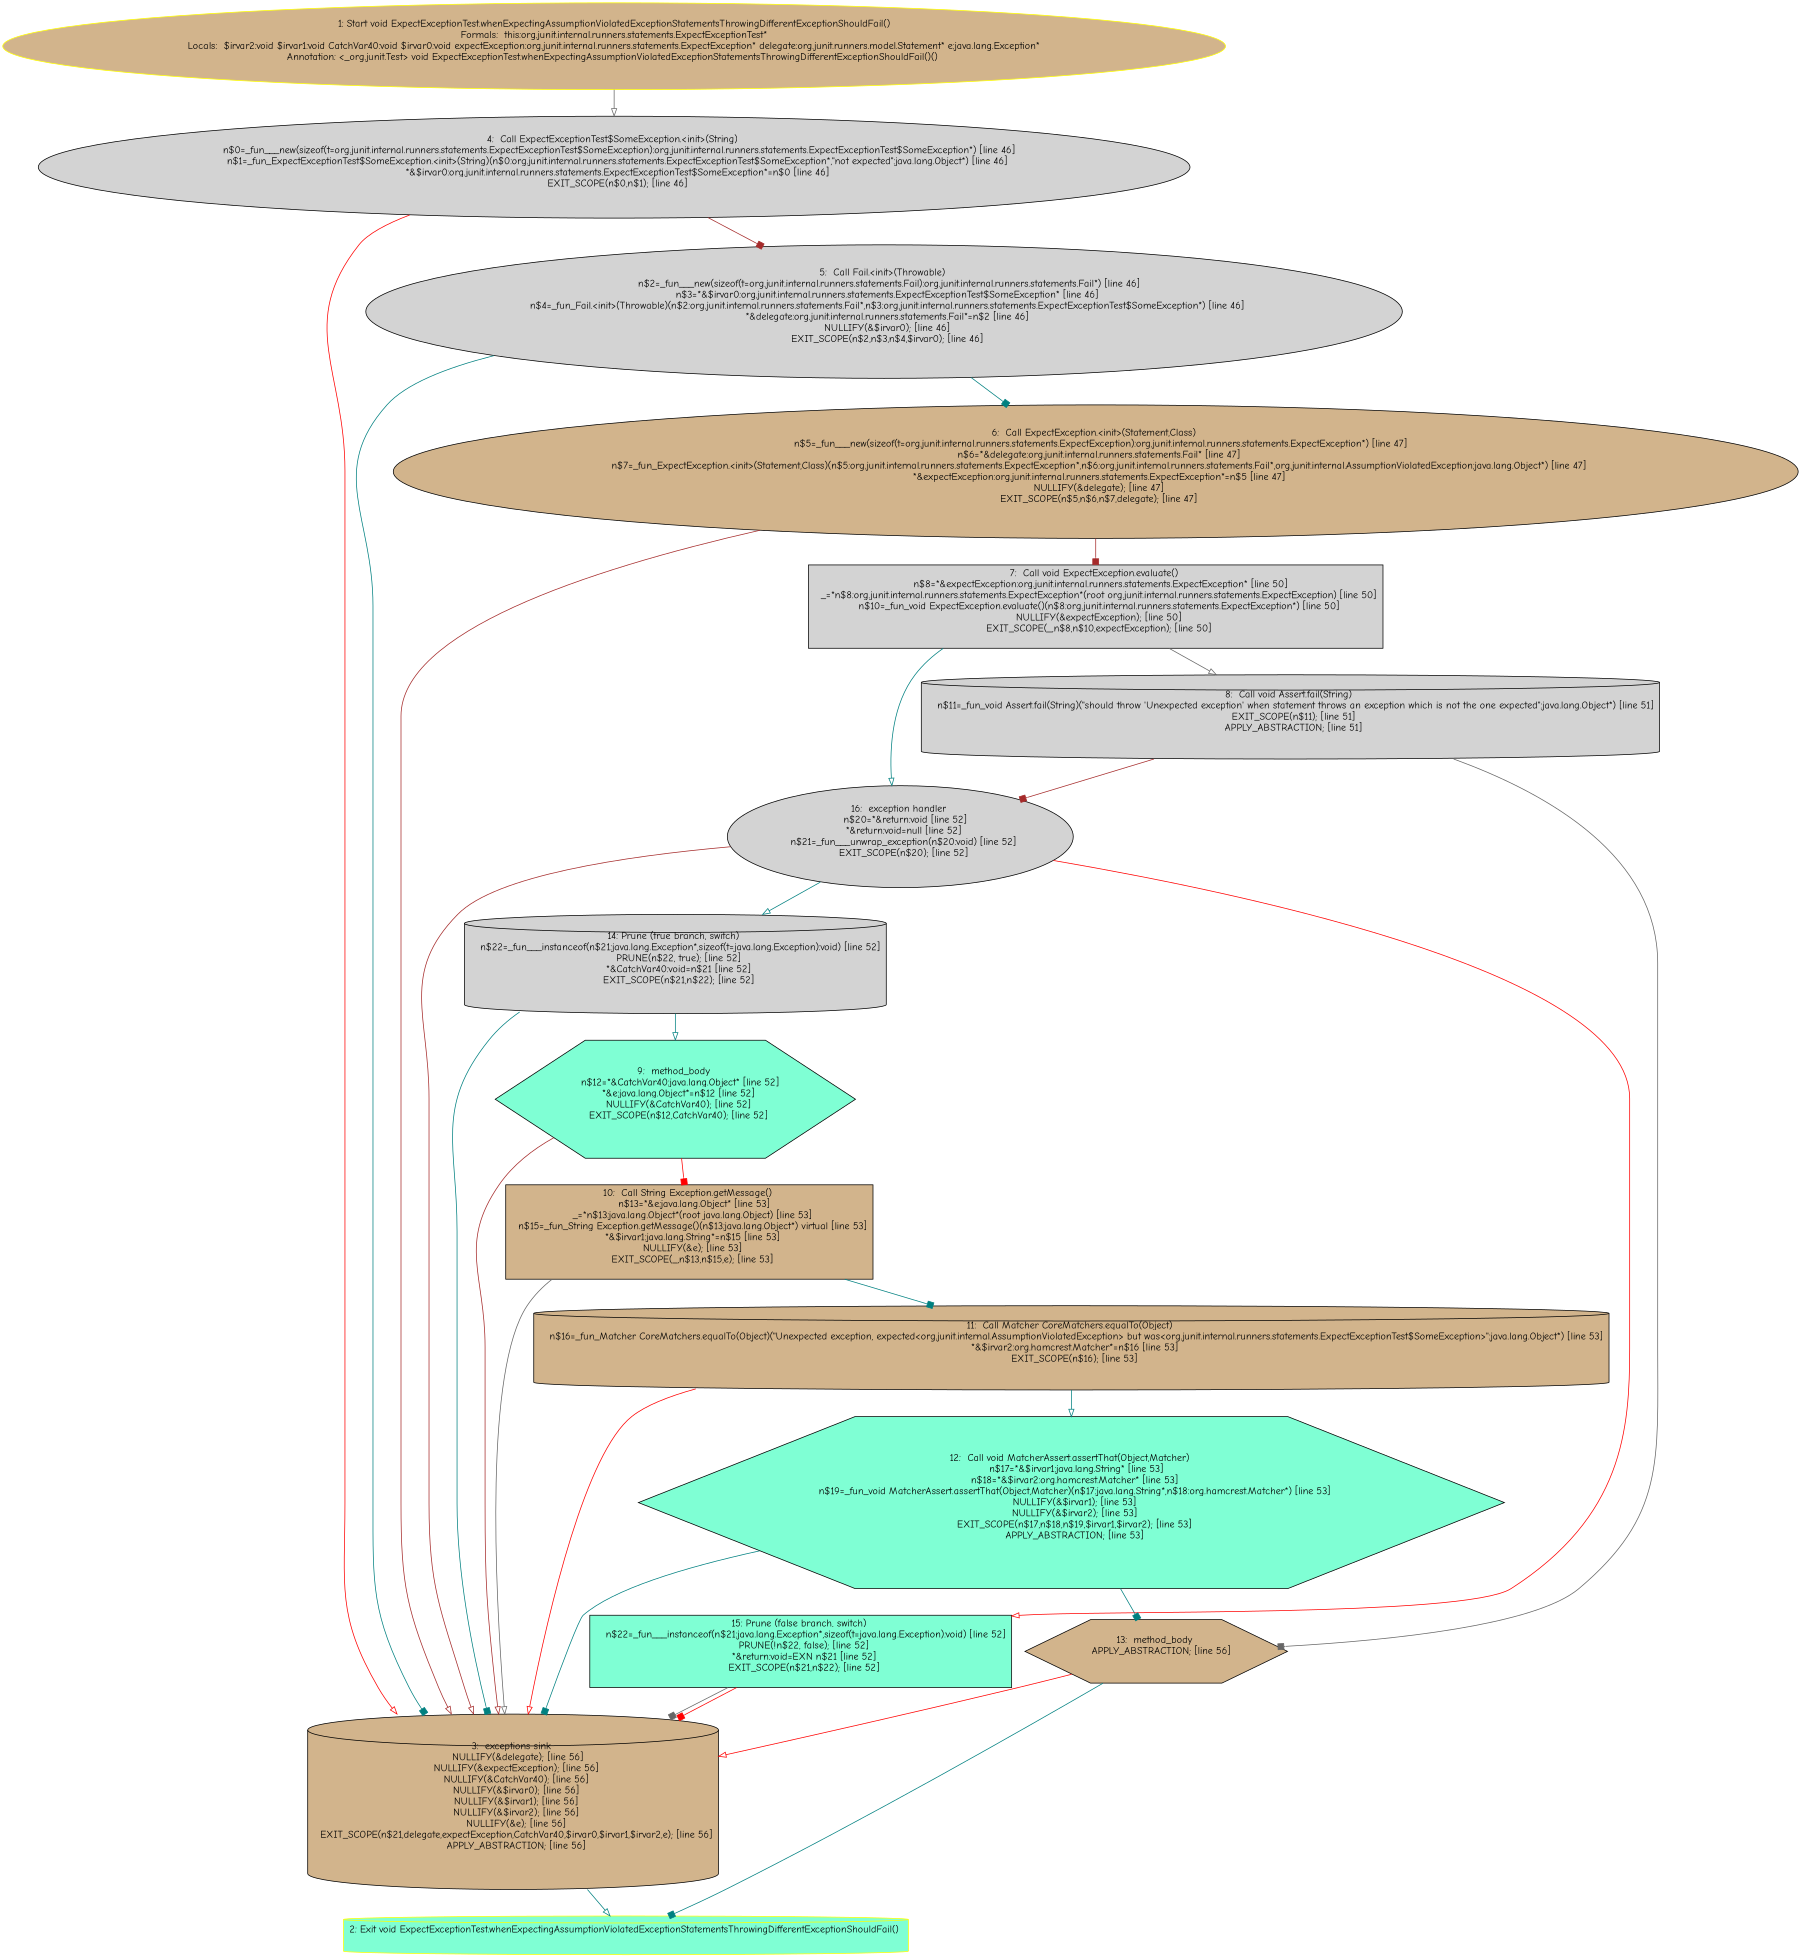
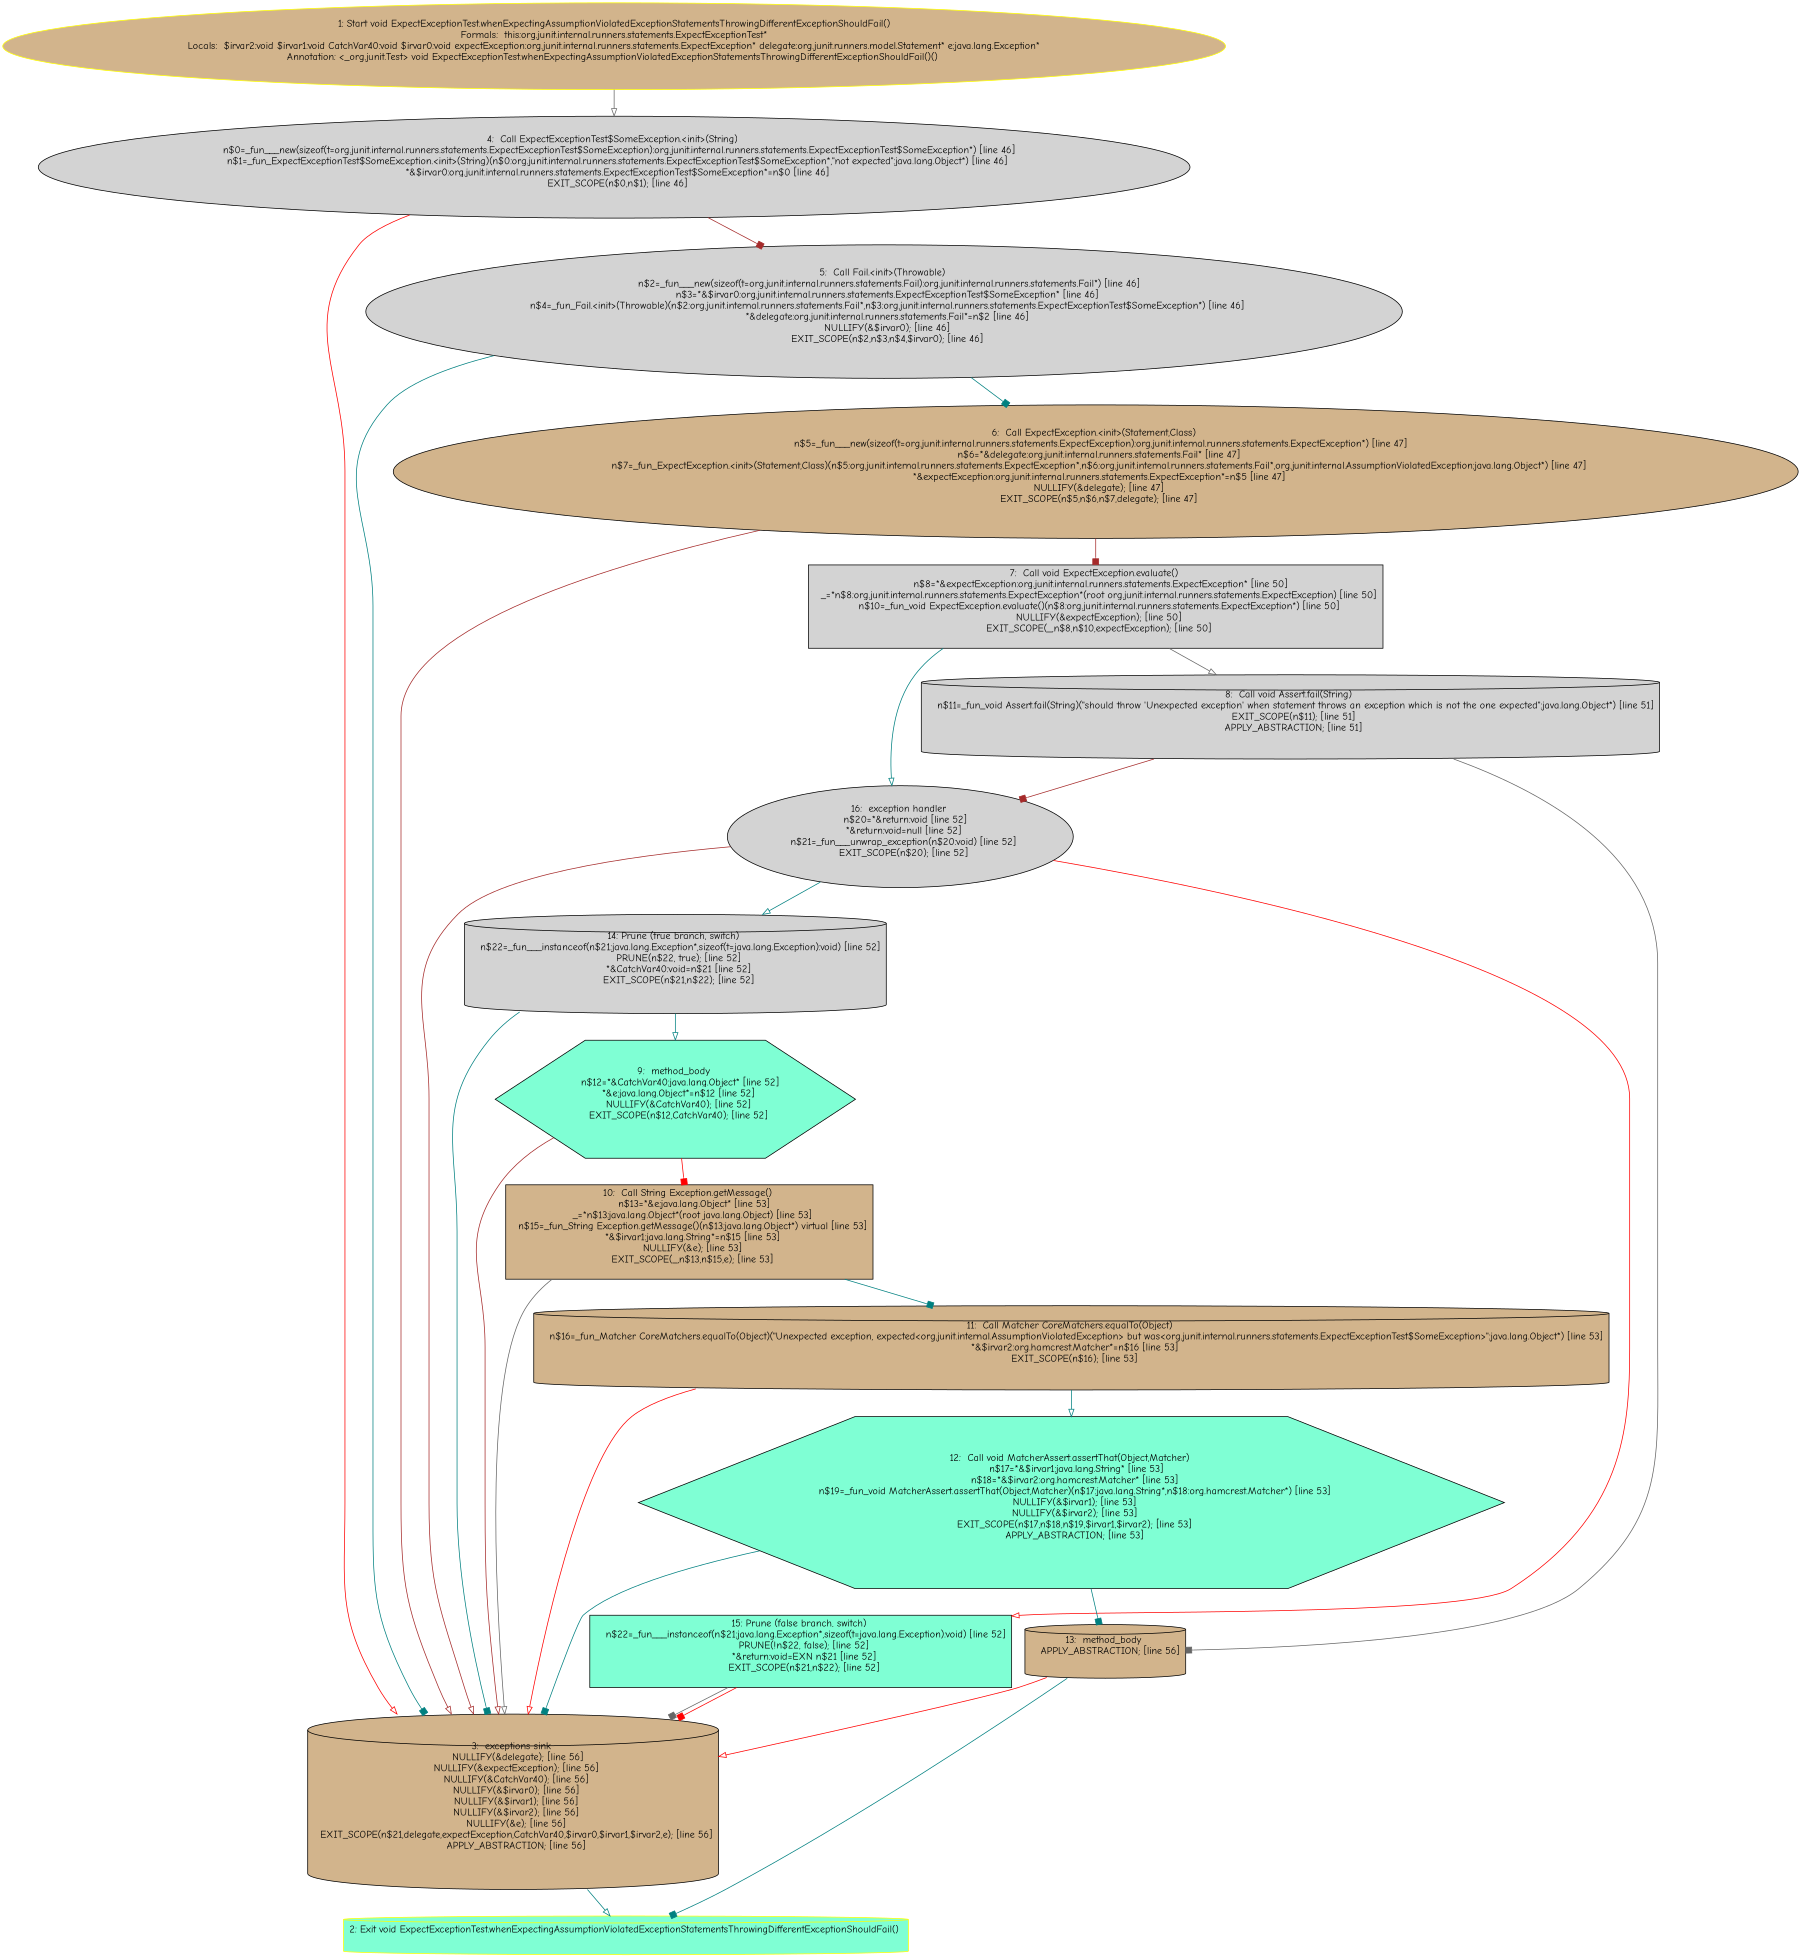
(1156, 1651) -> (1105, 1651)
